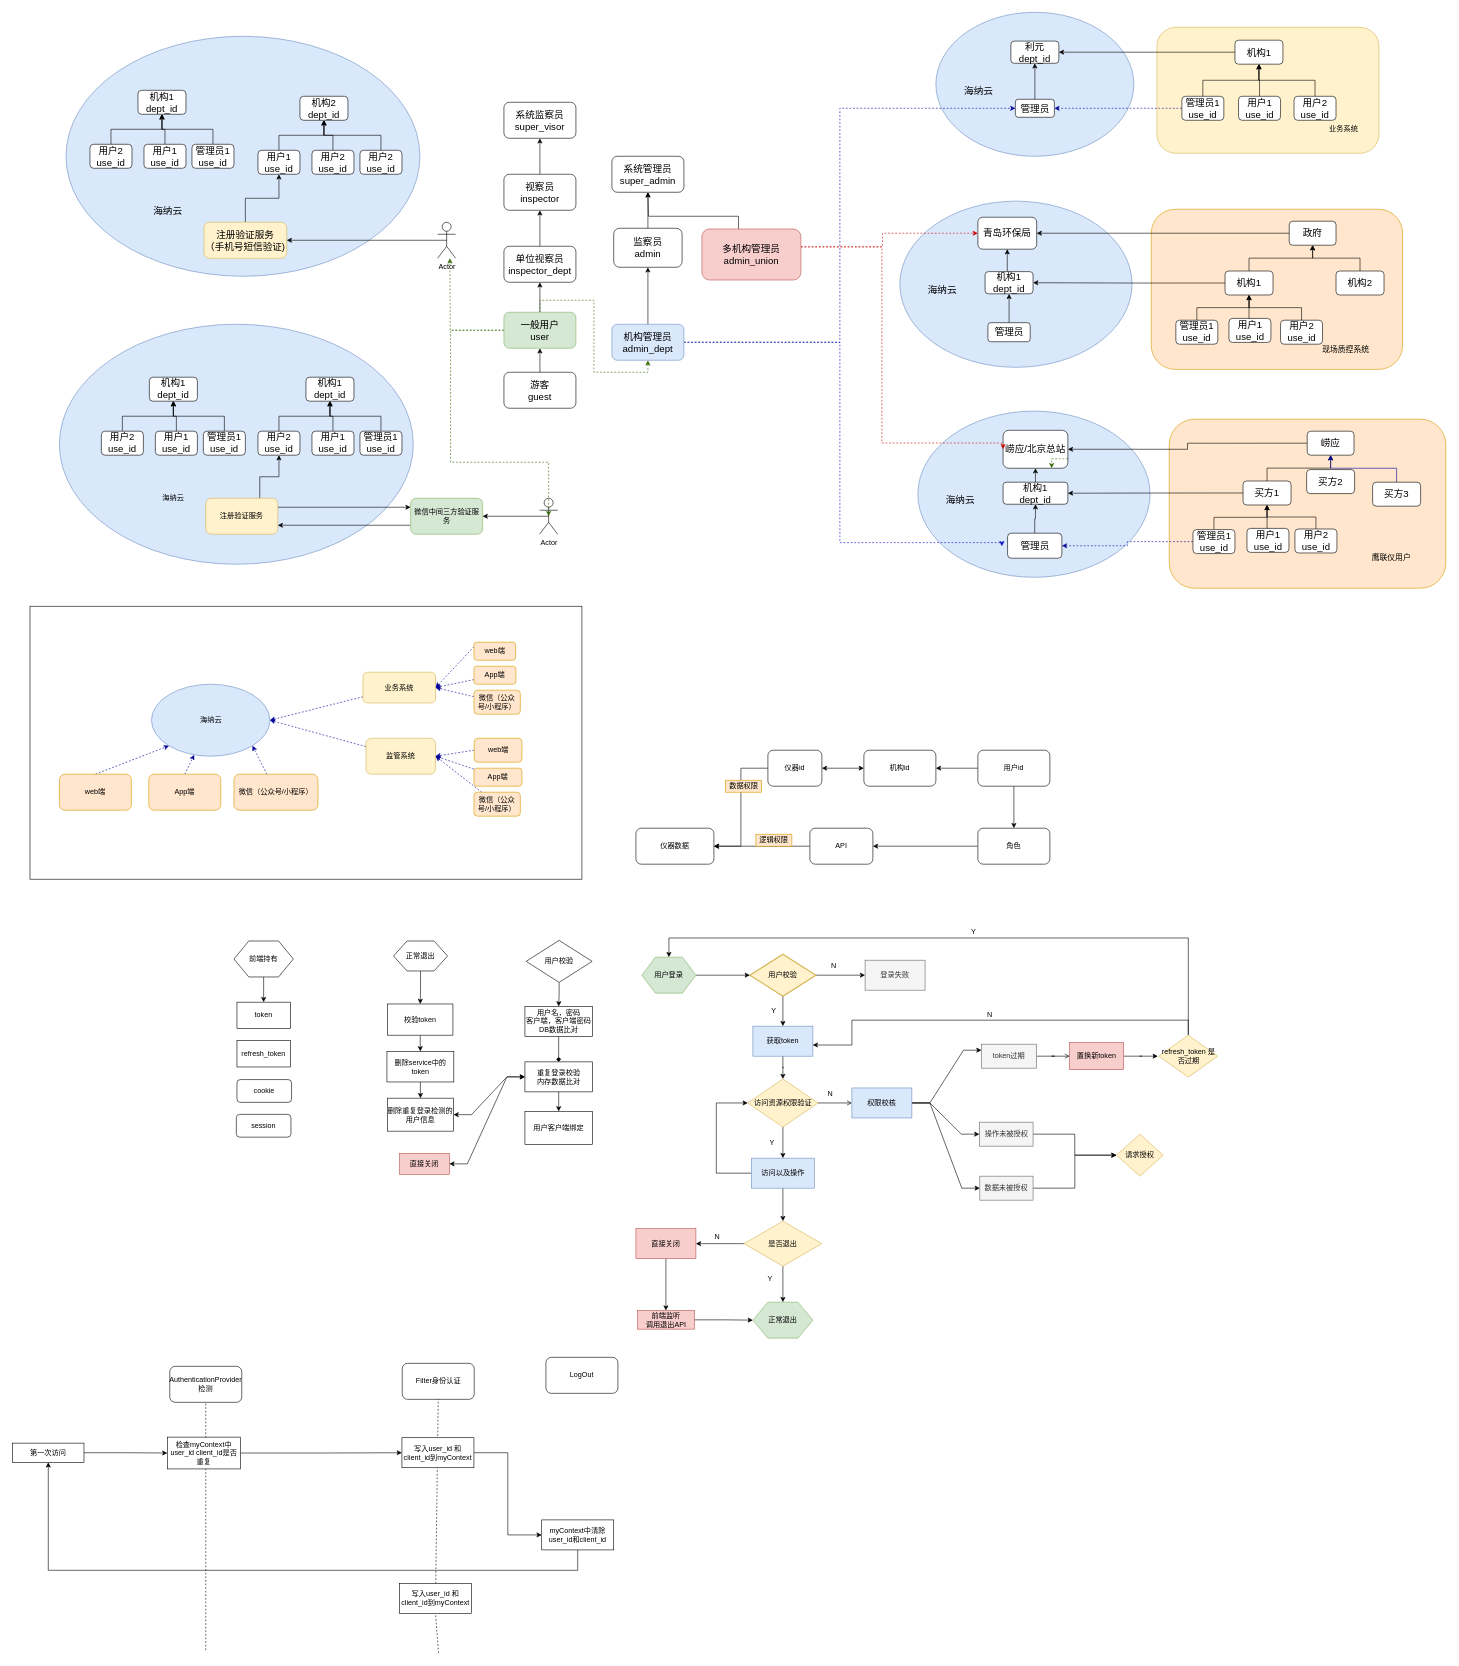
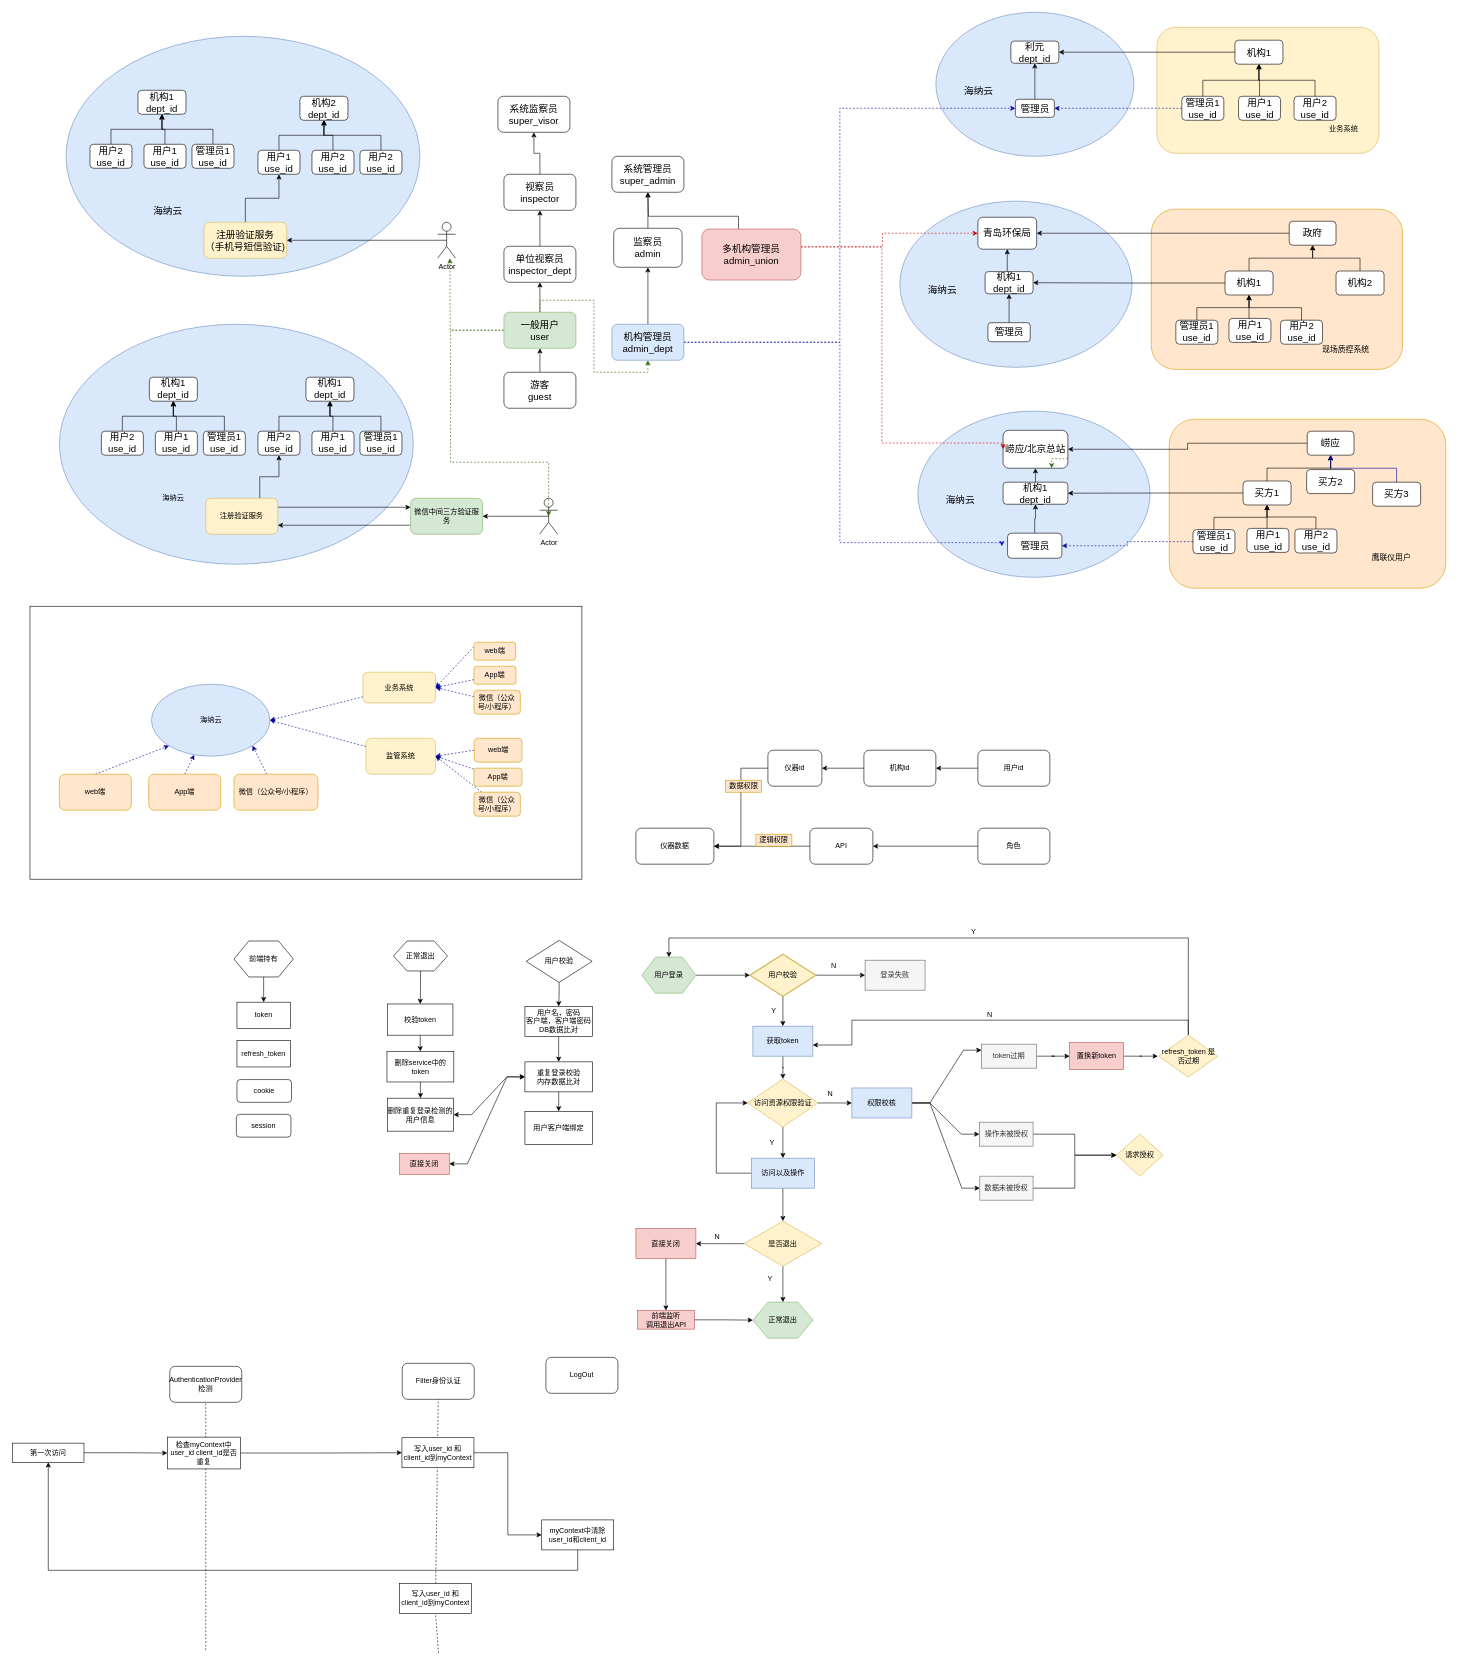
(540, 120) -> (534, 114)
none -> (1331, 470)
(858, 768) -> (860, 768)
(1014, 822) -> none
(558, 1056) -> (558, 1056)
(1065, 1056) -> (1064, 1056)
(847, 1103) -> (846, 1103)
